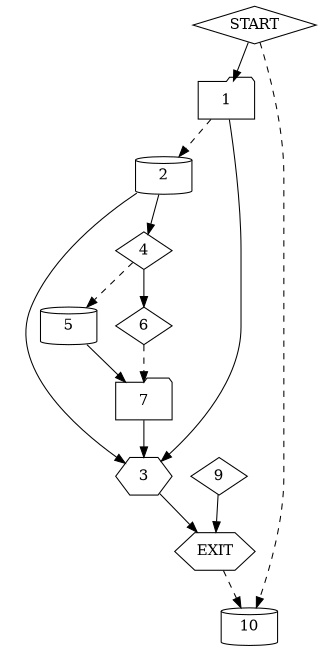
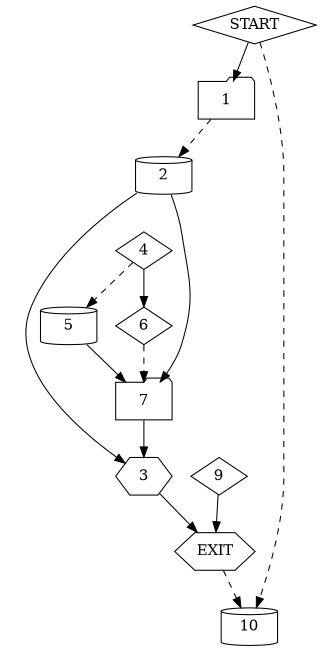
(155, 209) -> (190, 285)
(241, 298) -> none
